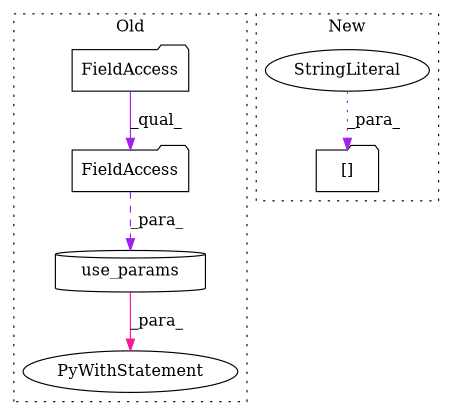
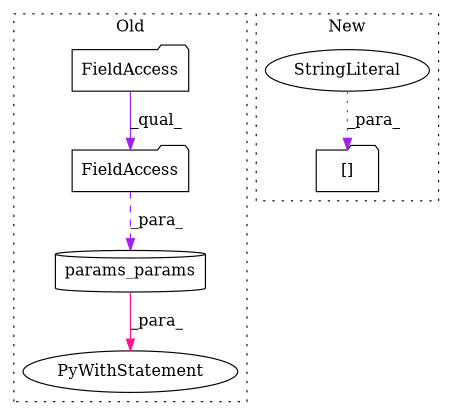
(130, 271) -> (130, 271)
